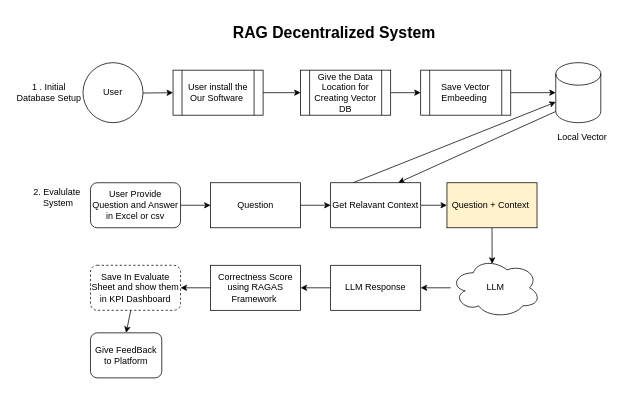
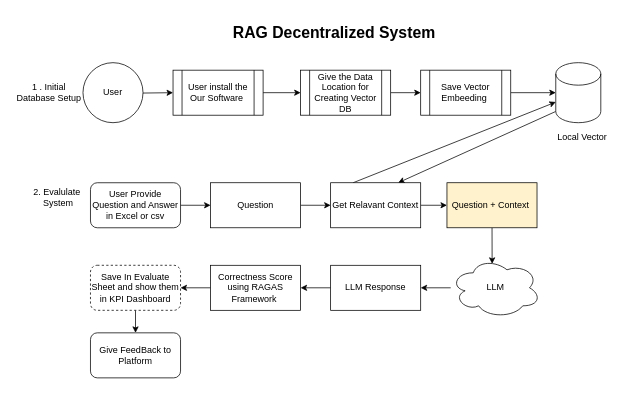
(126, 355) -> (135, 355)
